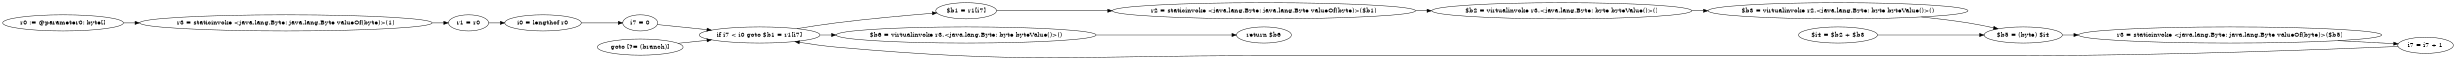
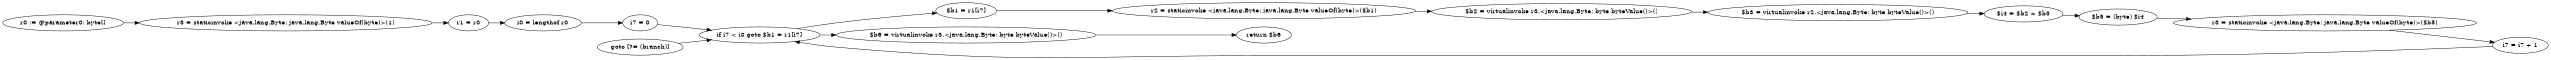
(1958, 21) -> (1973, 14)
